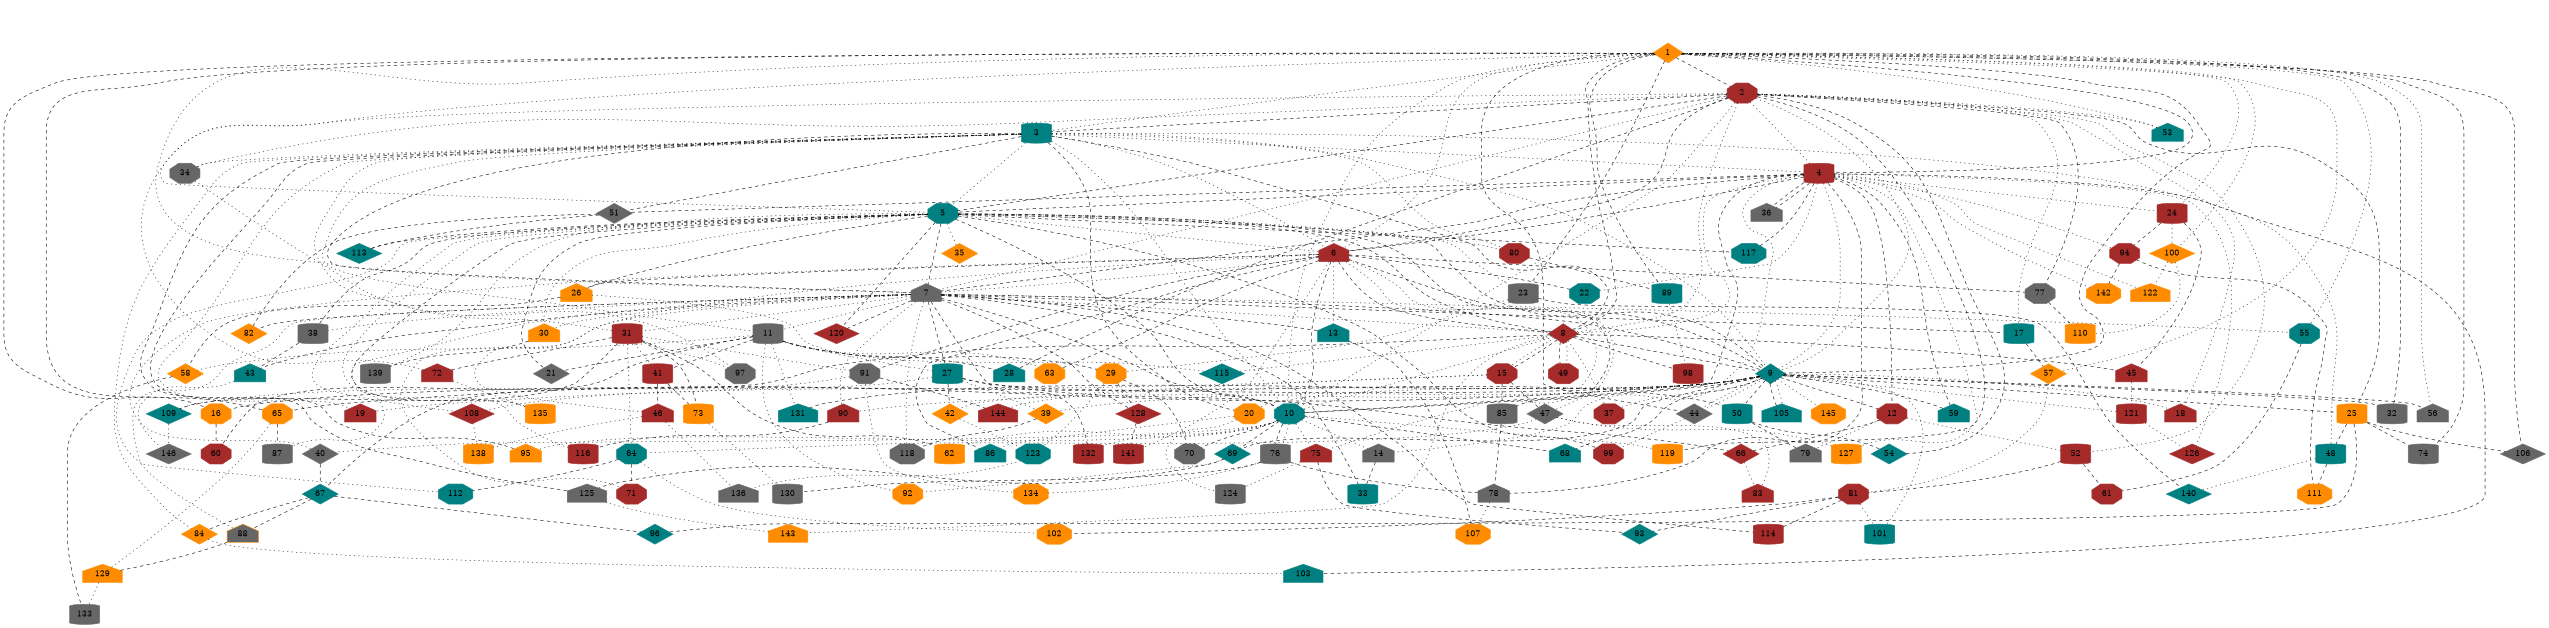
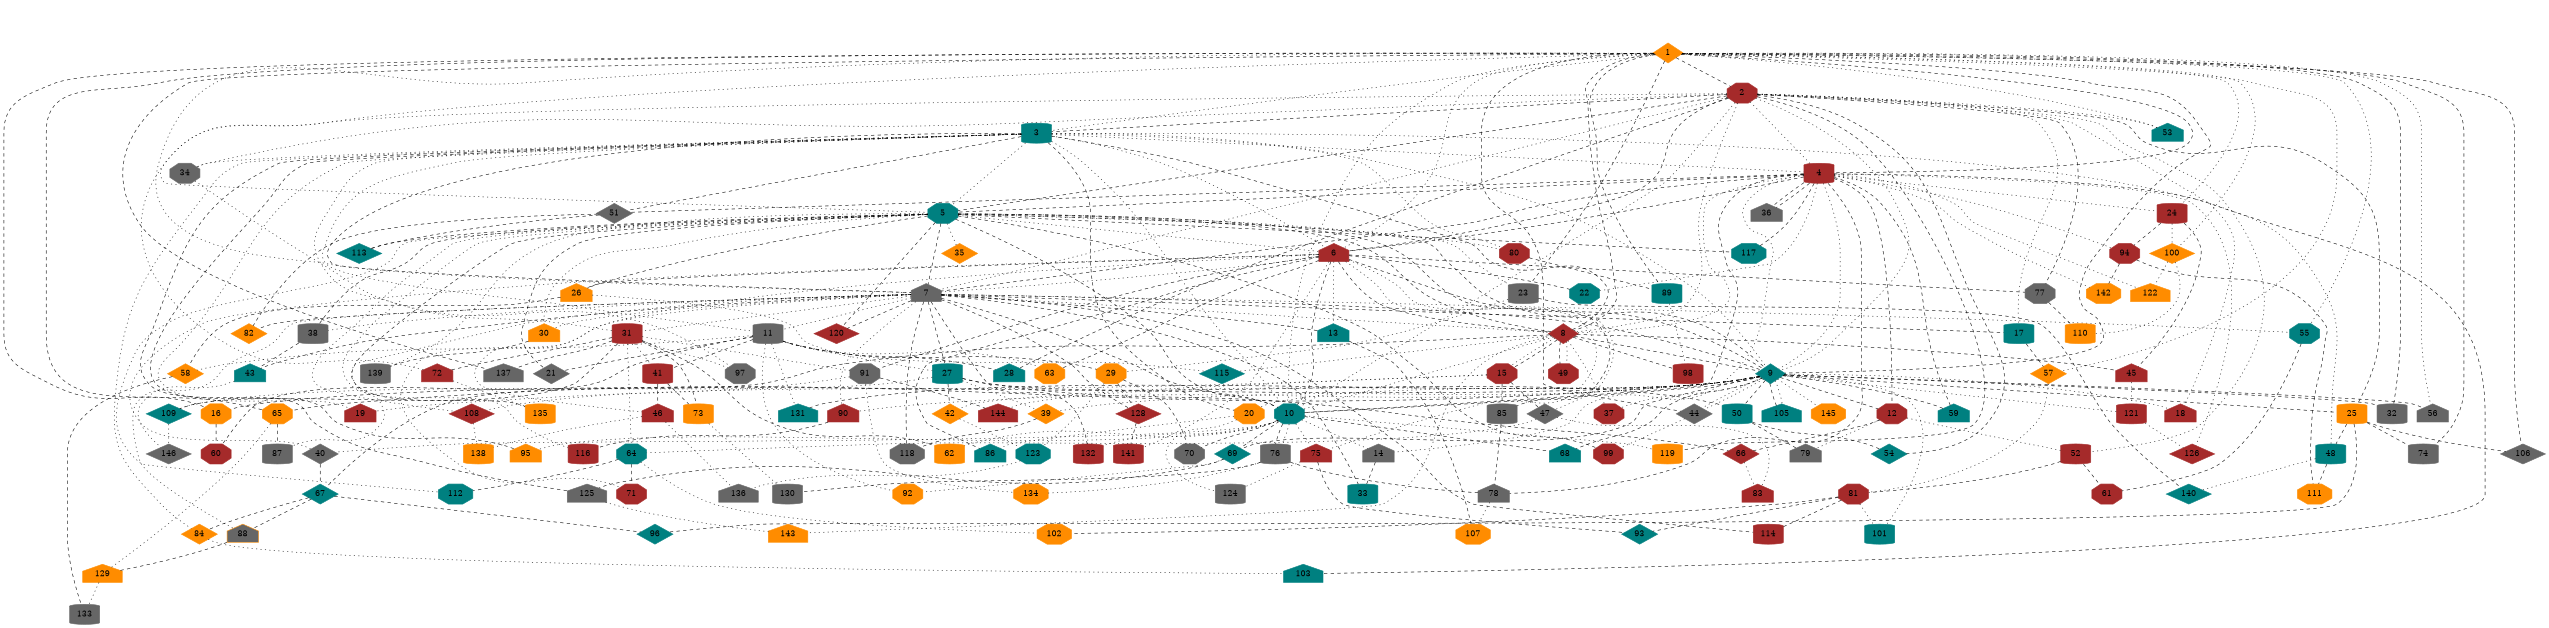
(908, 372) -> (908, 372)
none -> (503, 374)
(1846, 454) -> none
